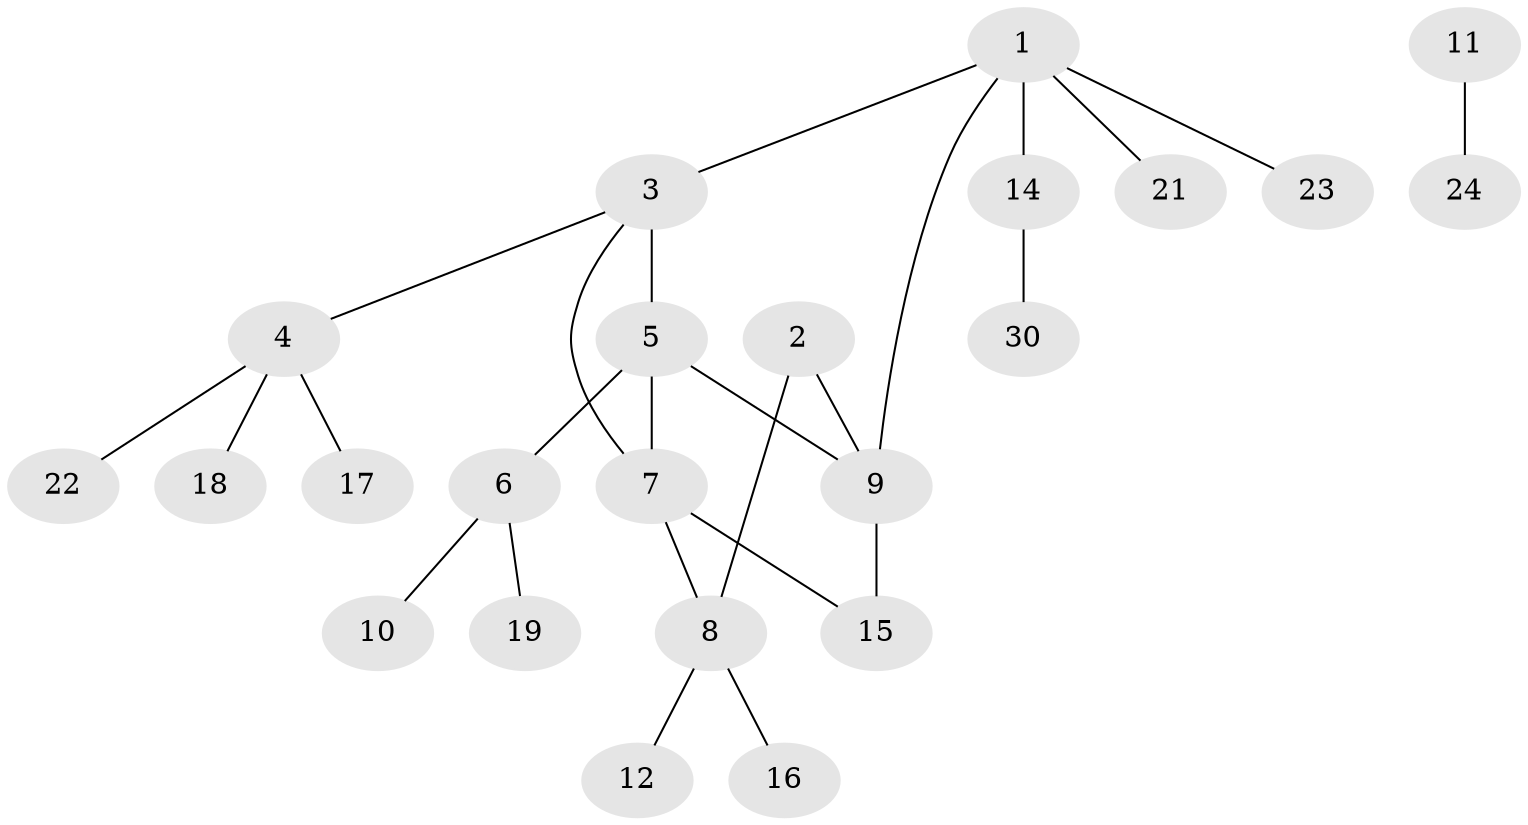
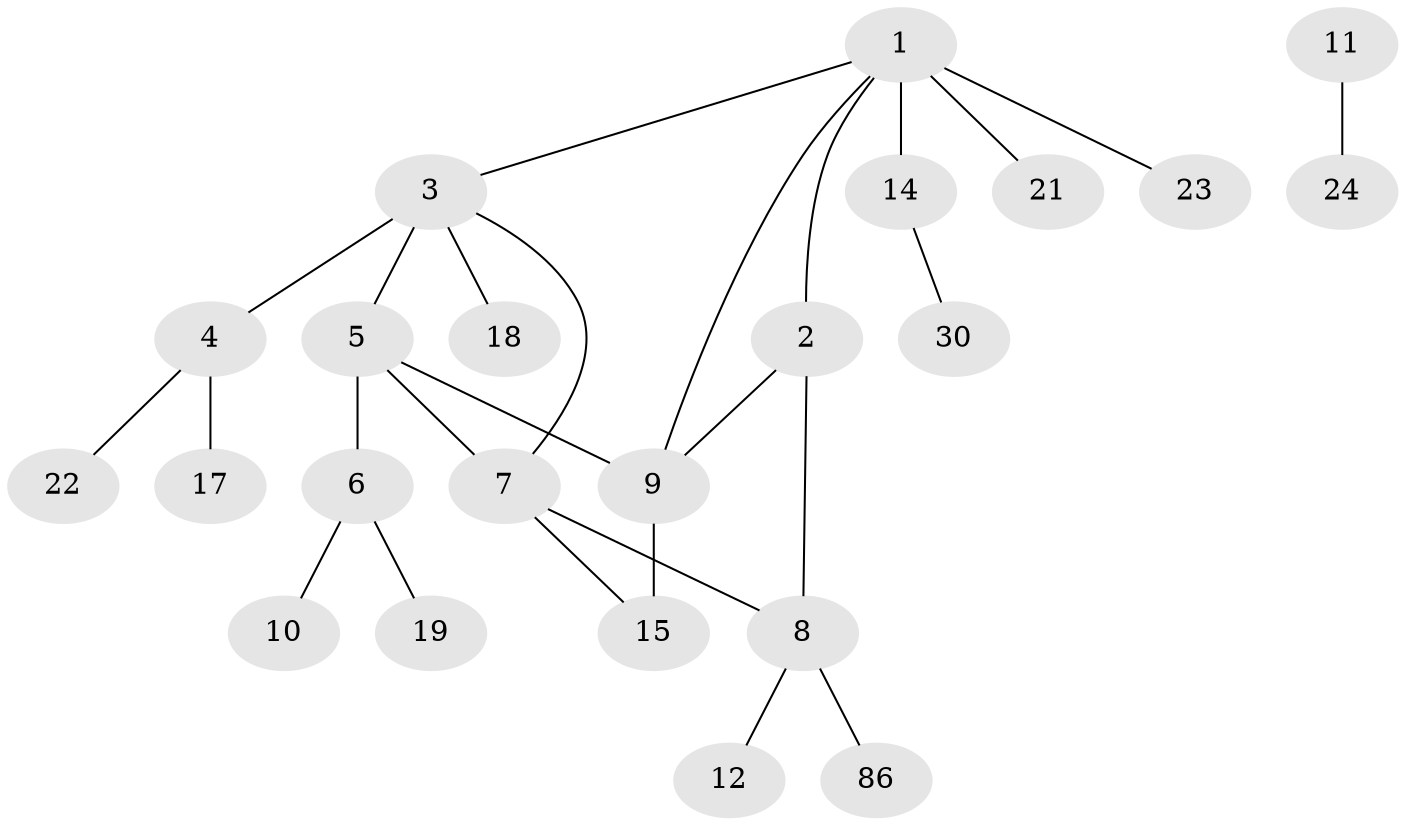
none -> (819, 183)
(247, 413) -> (468, 266)
(785, 780) -> (876, 780)
